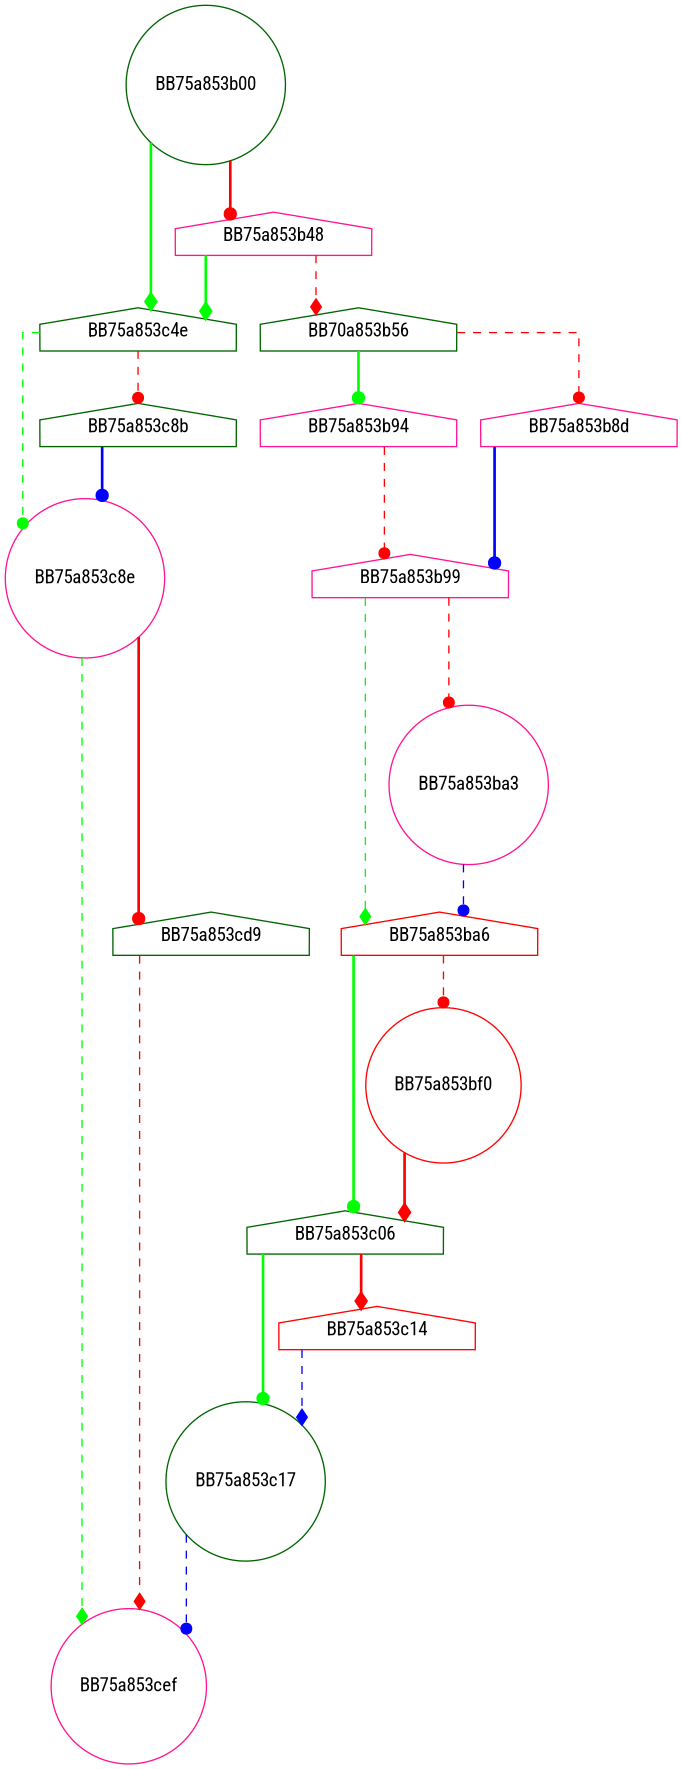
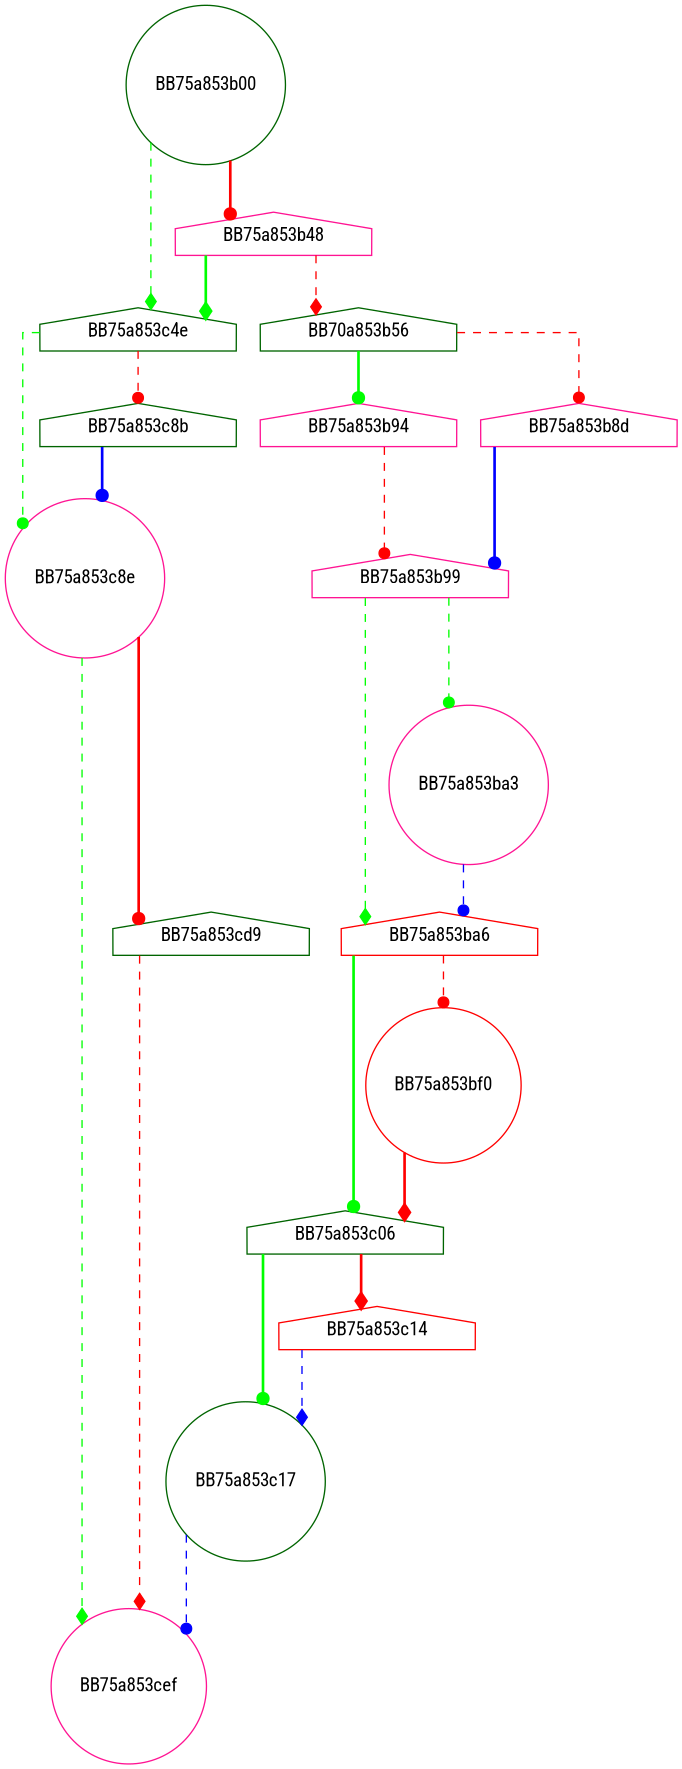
(151, 218) -> (151, 218)
(449, 647) -> (449, 647)
